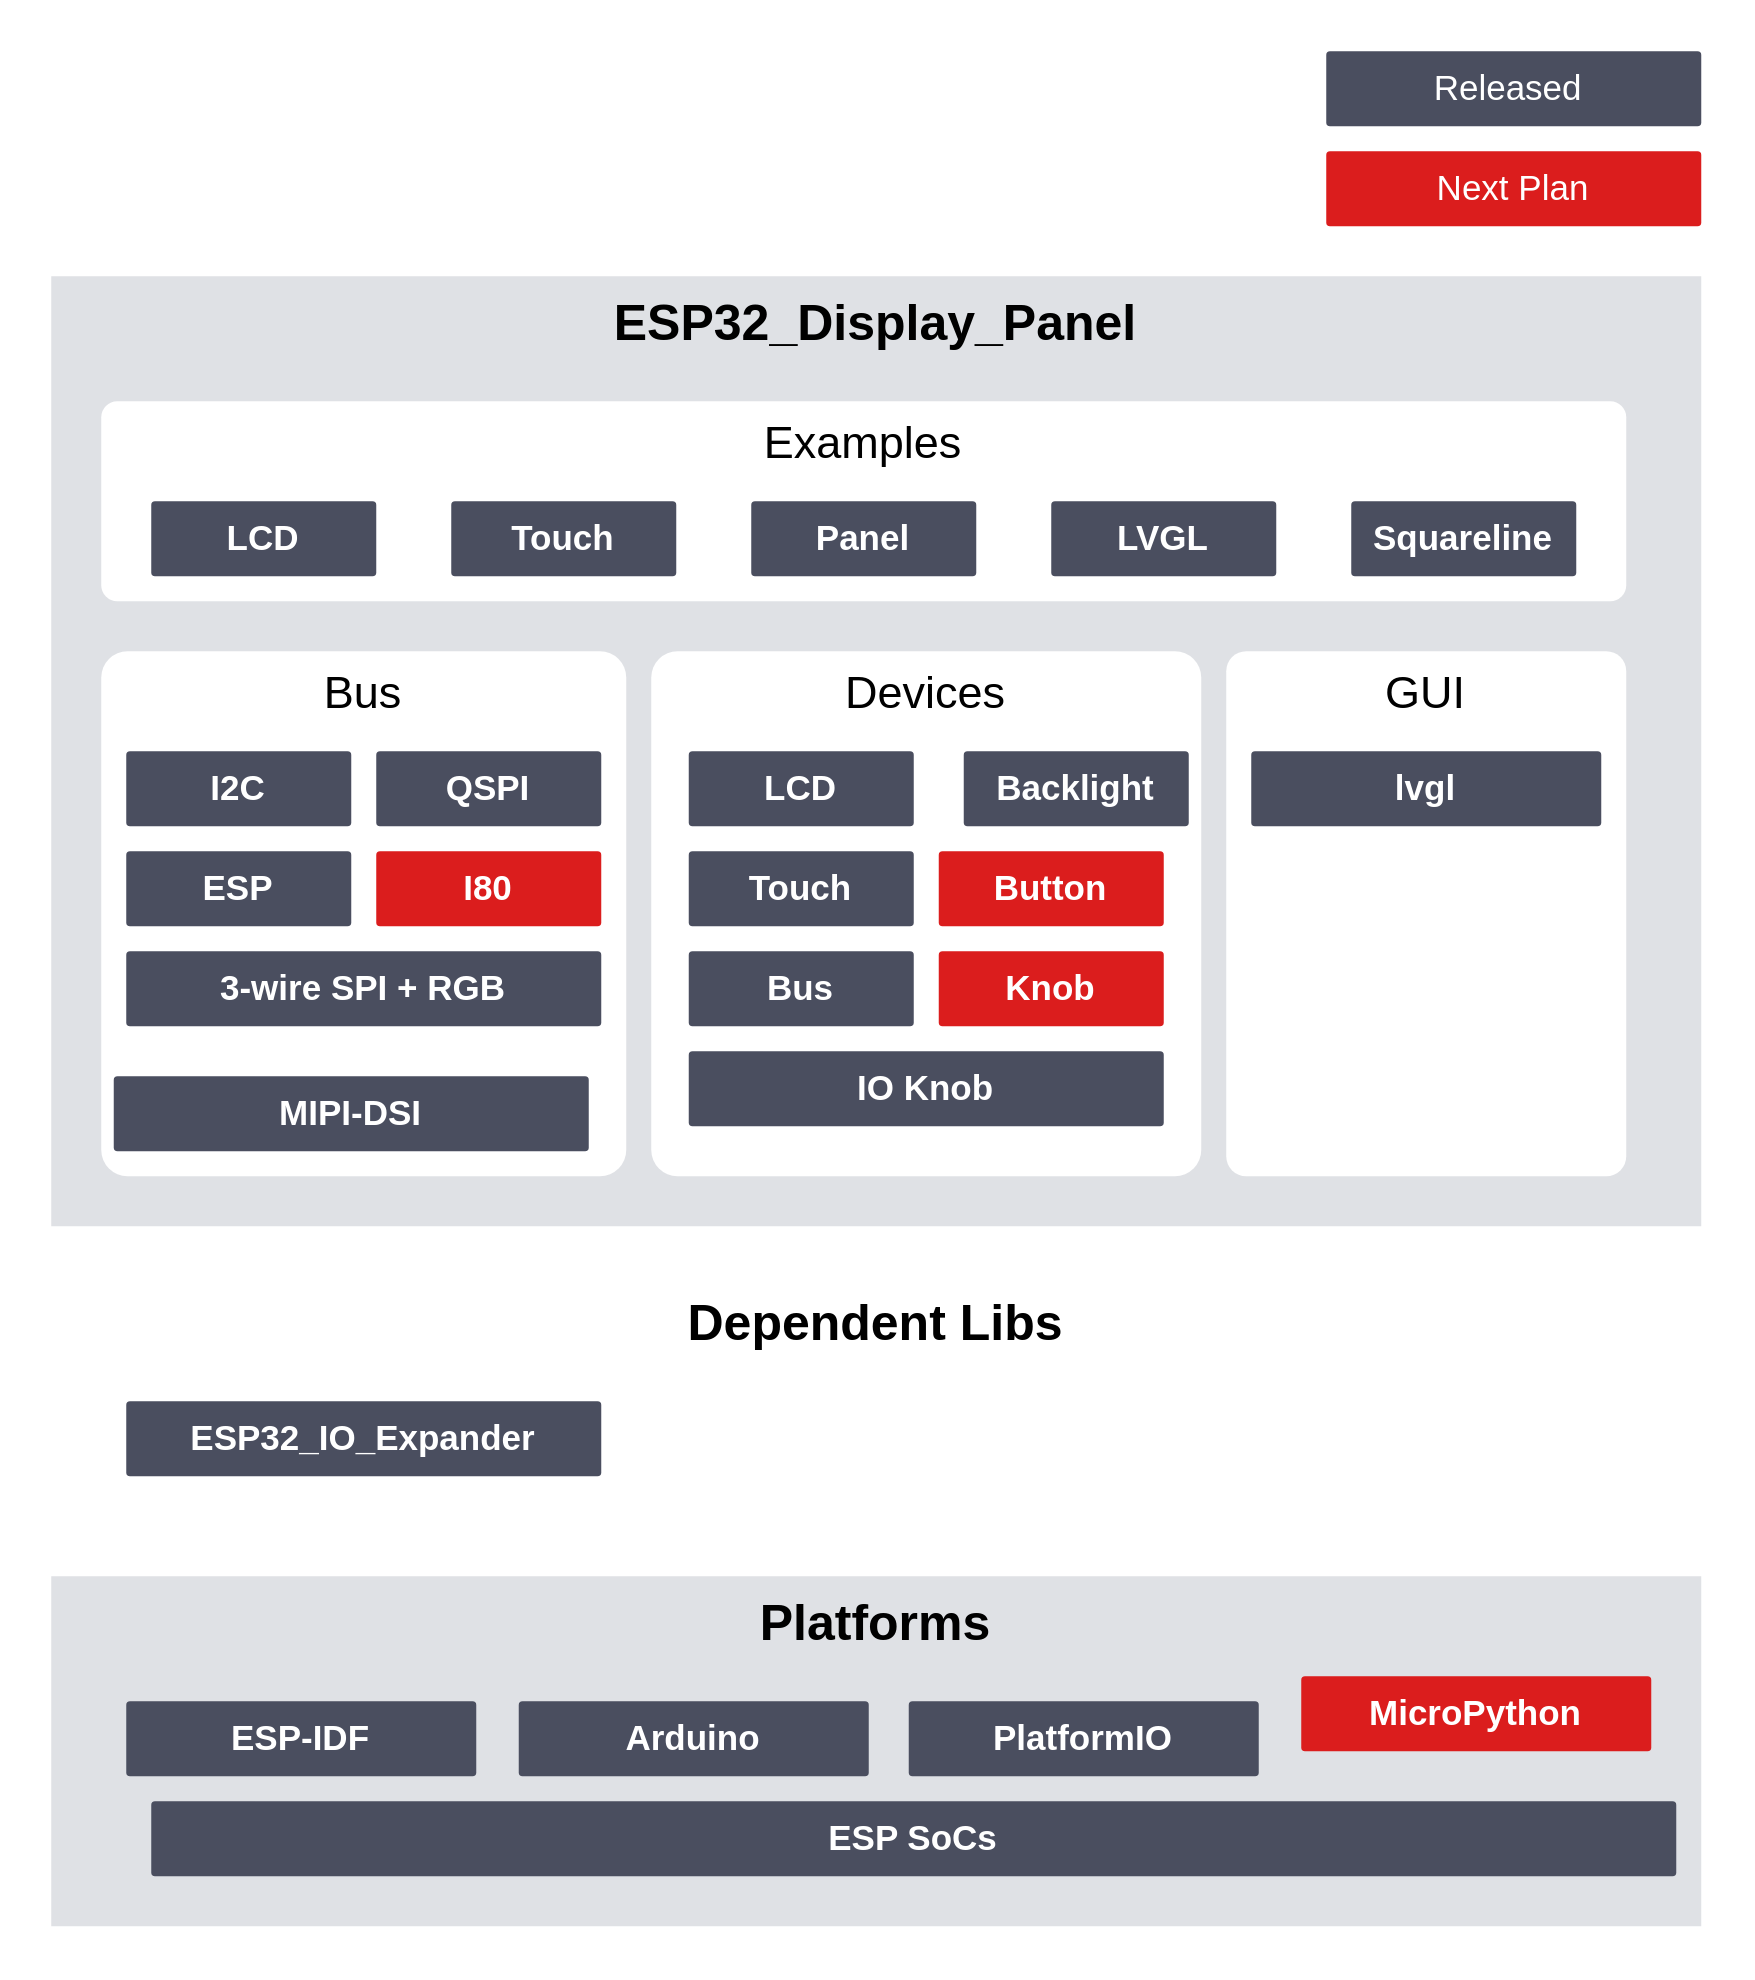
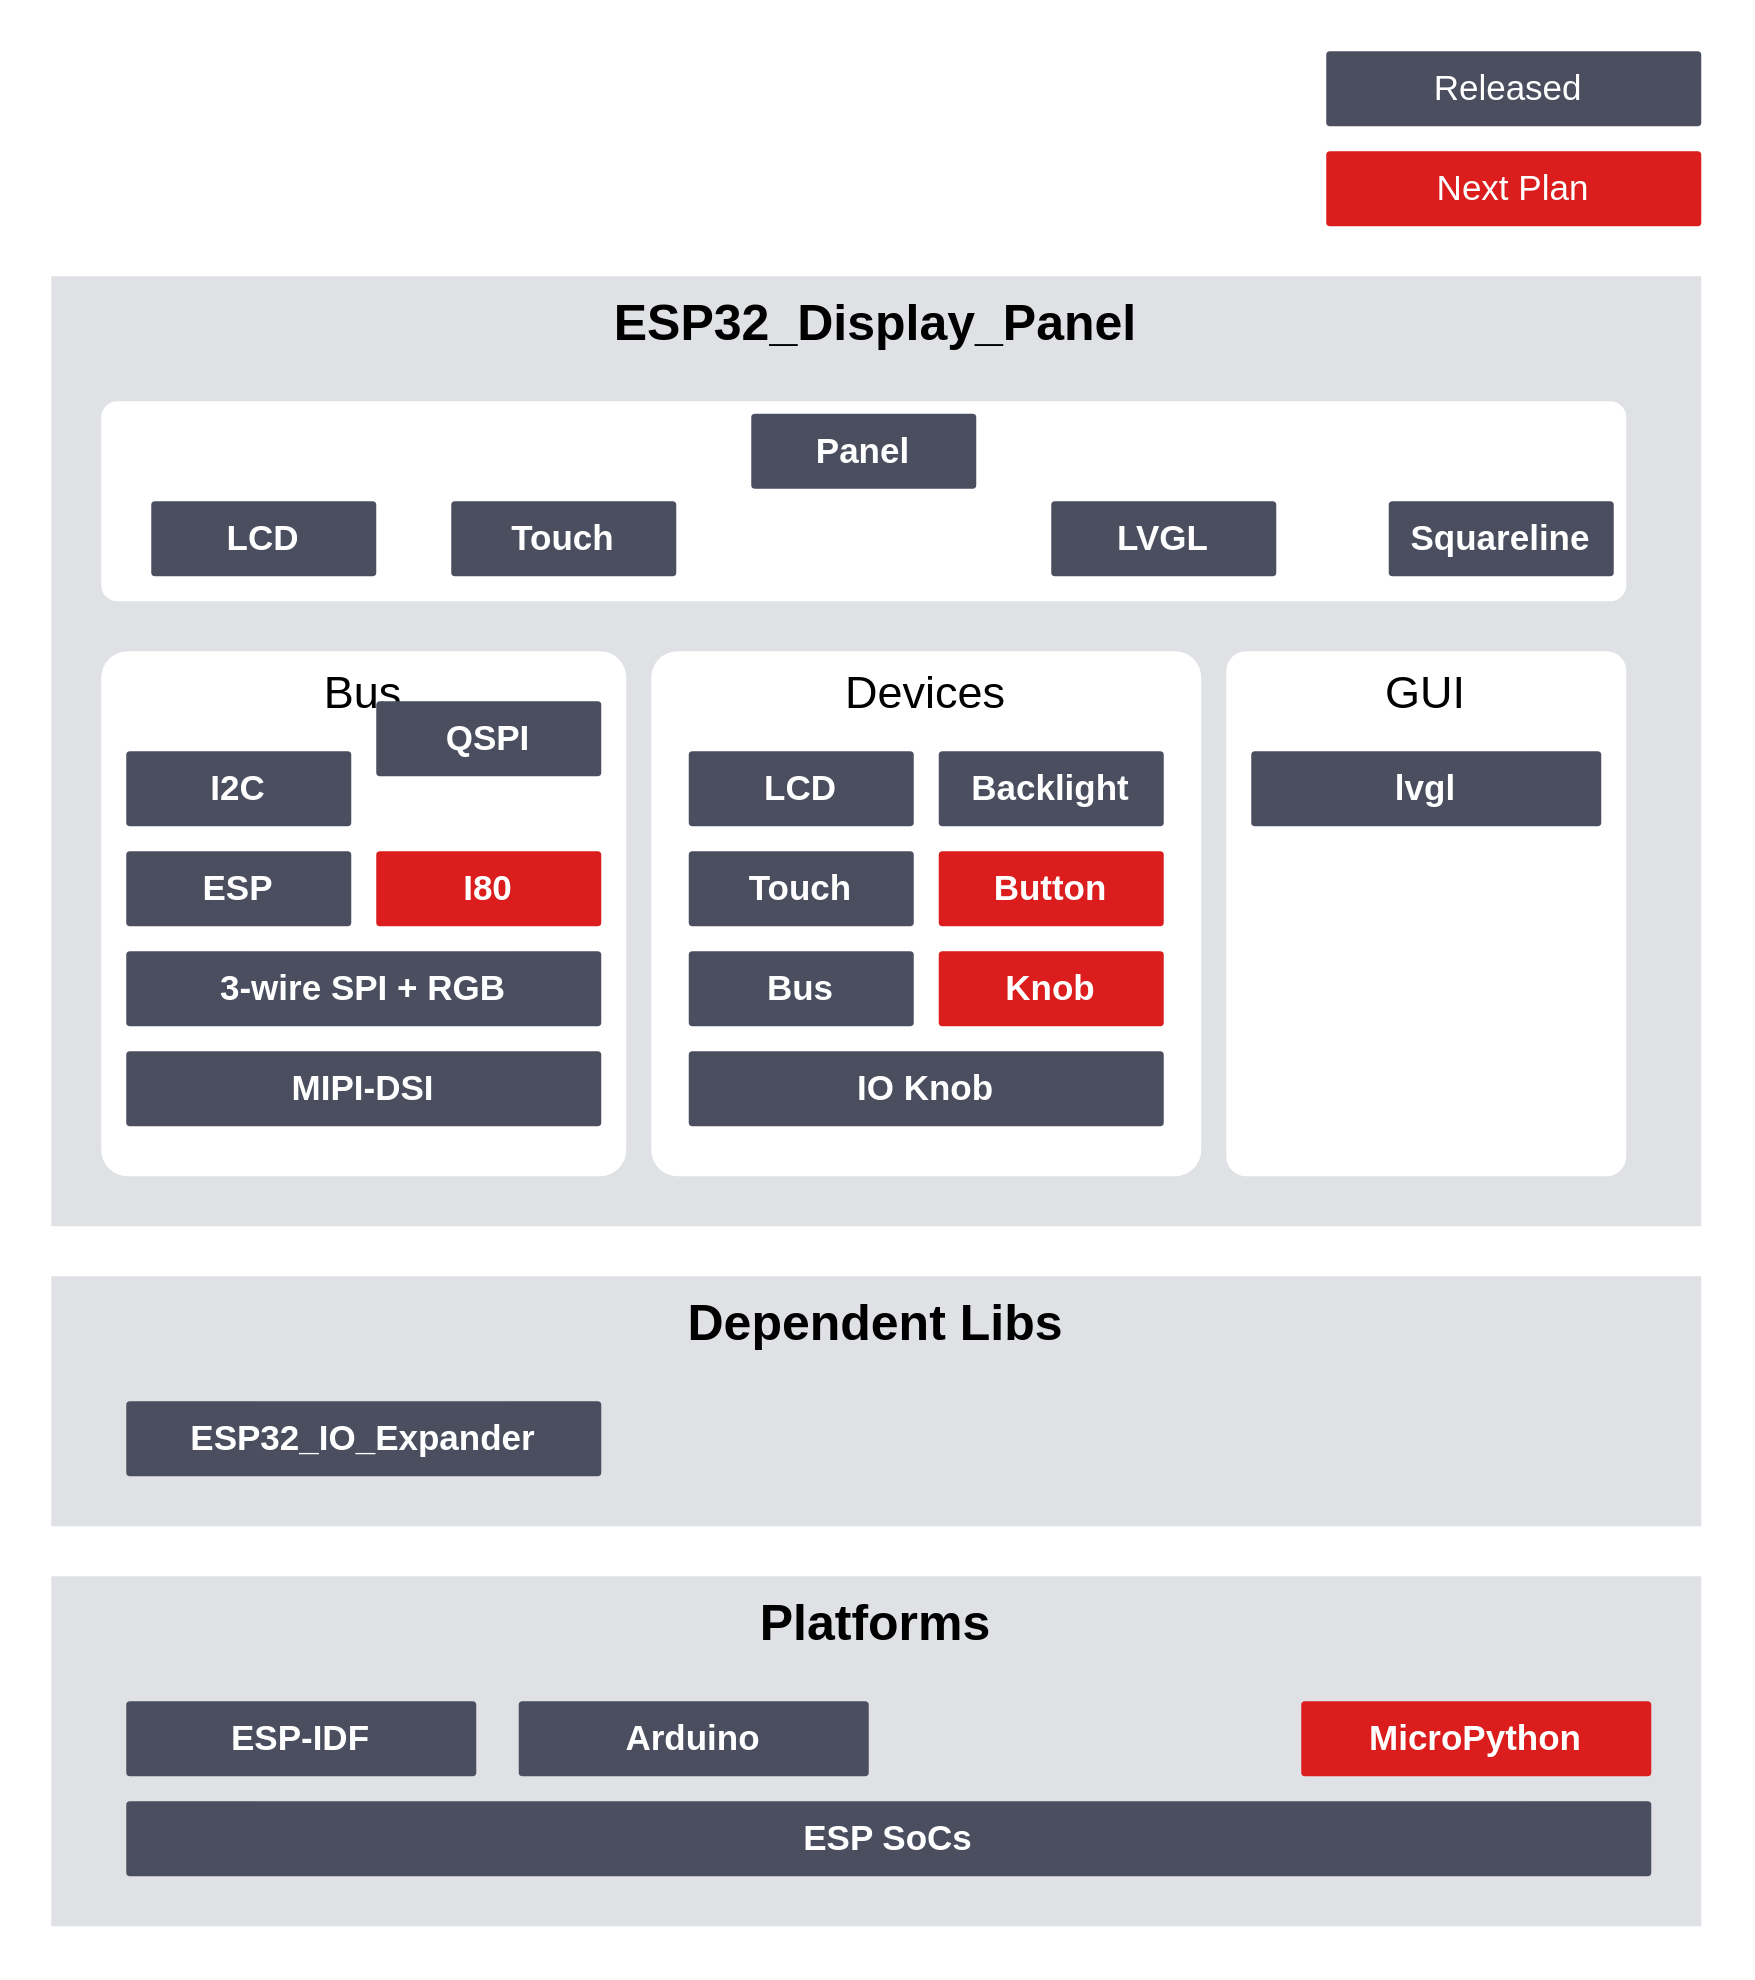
(864, 539) -> (864, 451)
(1464, 539) -> (1501, 539)
(489, 789) -> (489, 739)
(1076, 789) -> (1051, 789)
(351, 1114) -> (364, 1089)
(876, 1401) -> (876, 1401)
(1476, 1714) -> (1476, 1739)
(1084, 1739) -> none
(914, 1839) -> (889, 1839)
